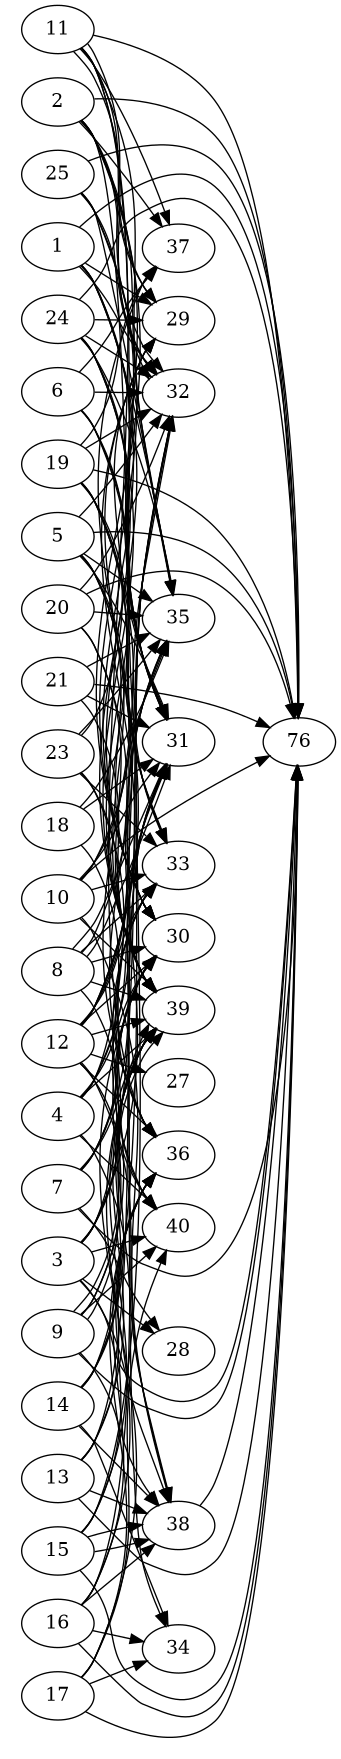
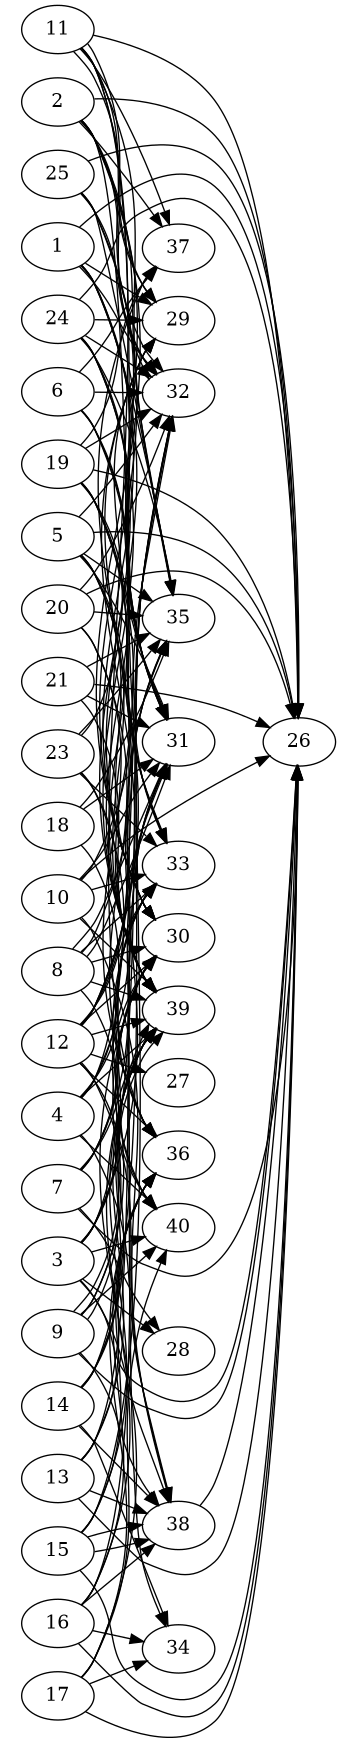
(299, 742) -> (299, 742)
(126, 770) -> none
(126, 940) -> (118, 998)
